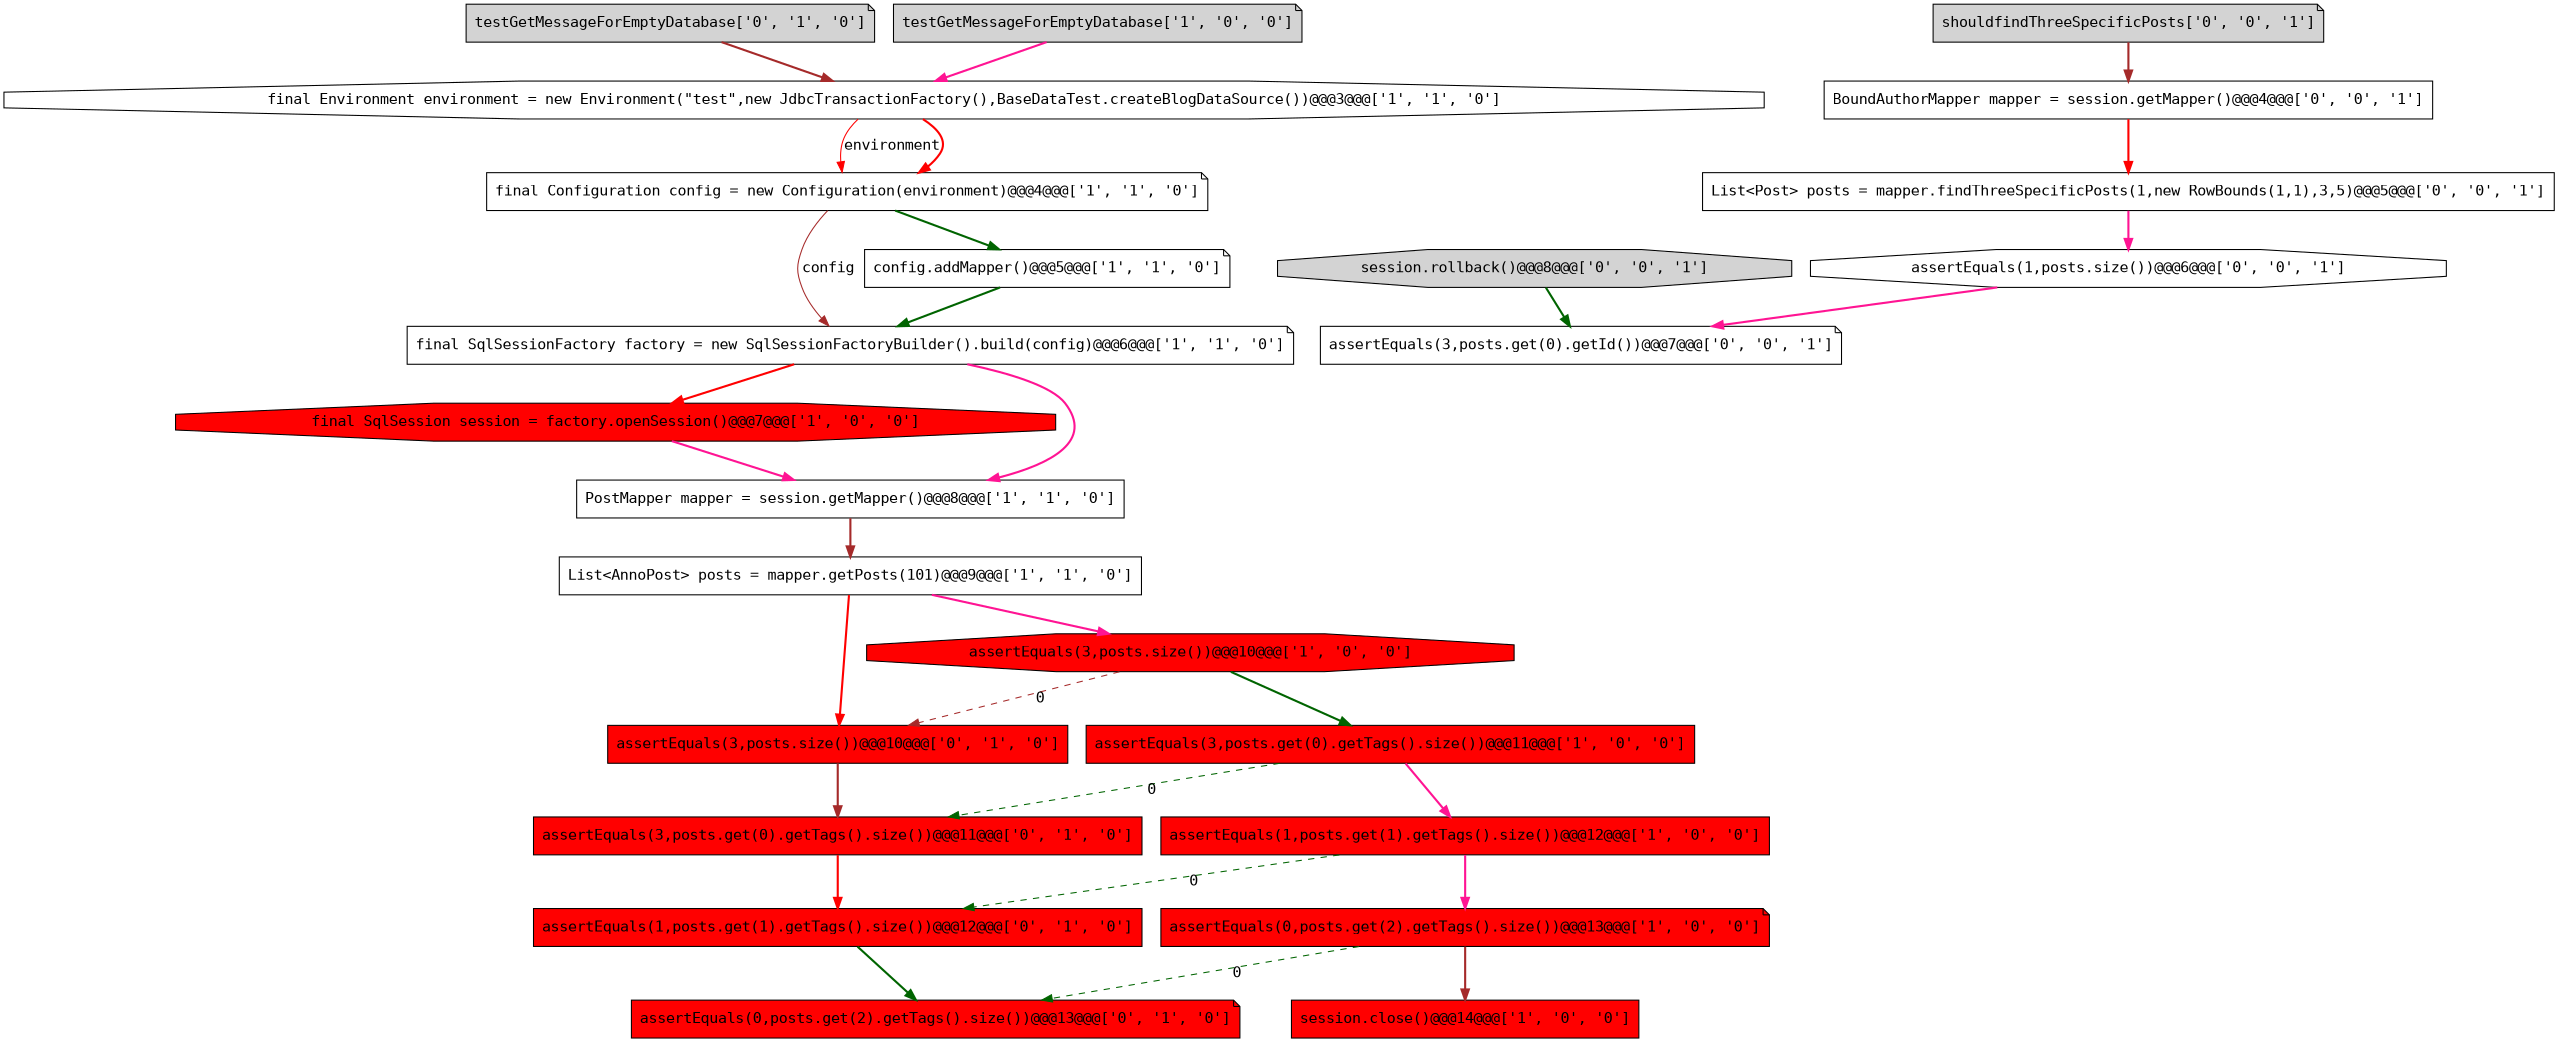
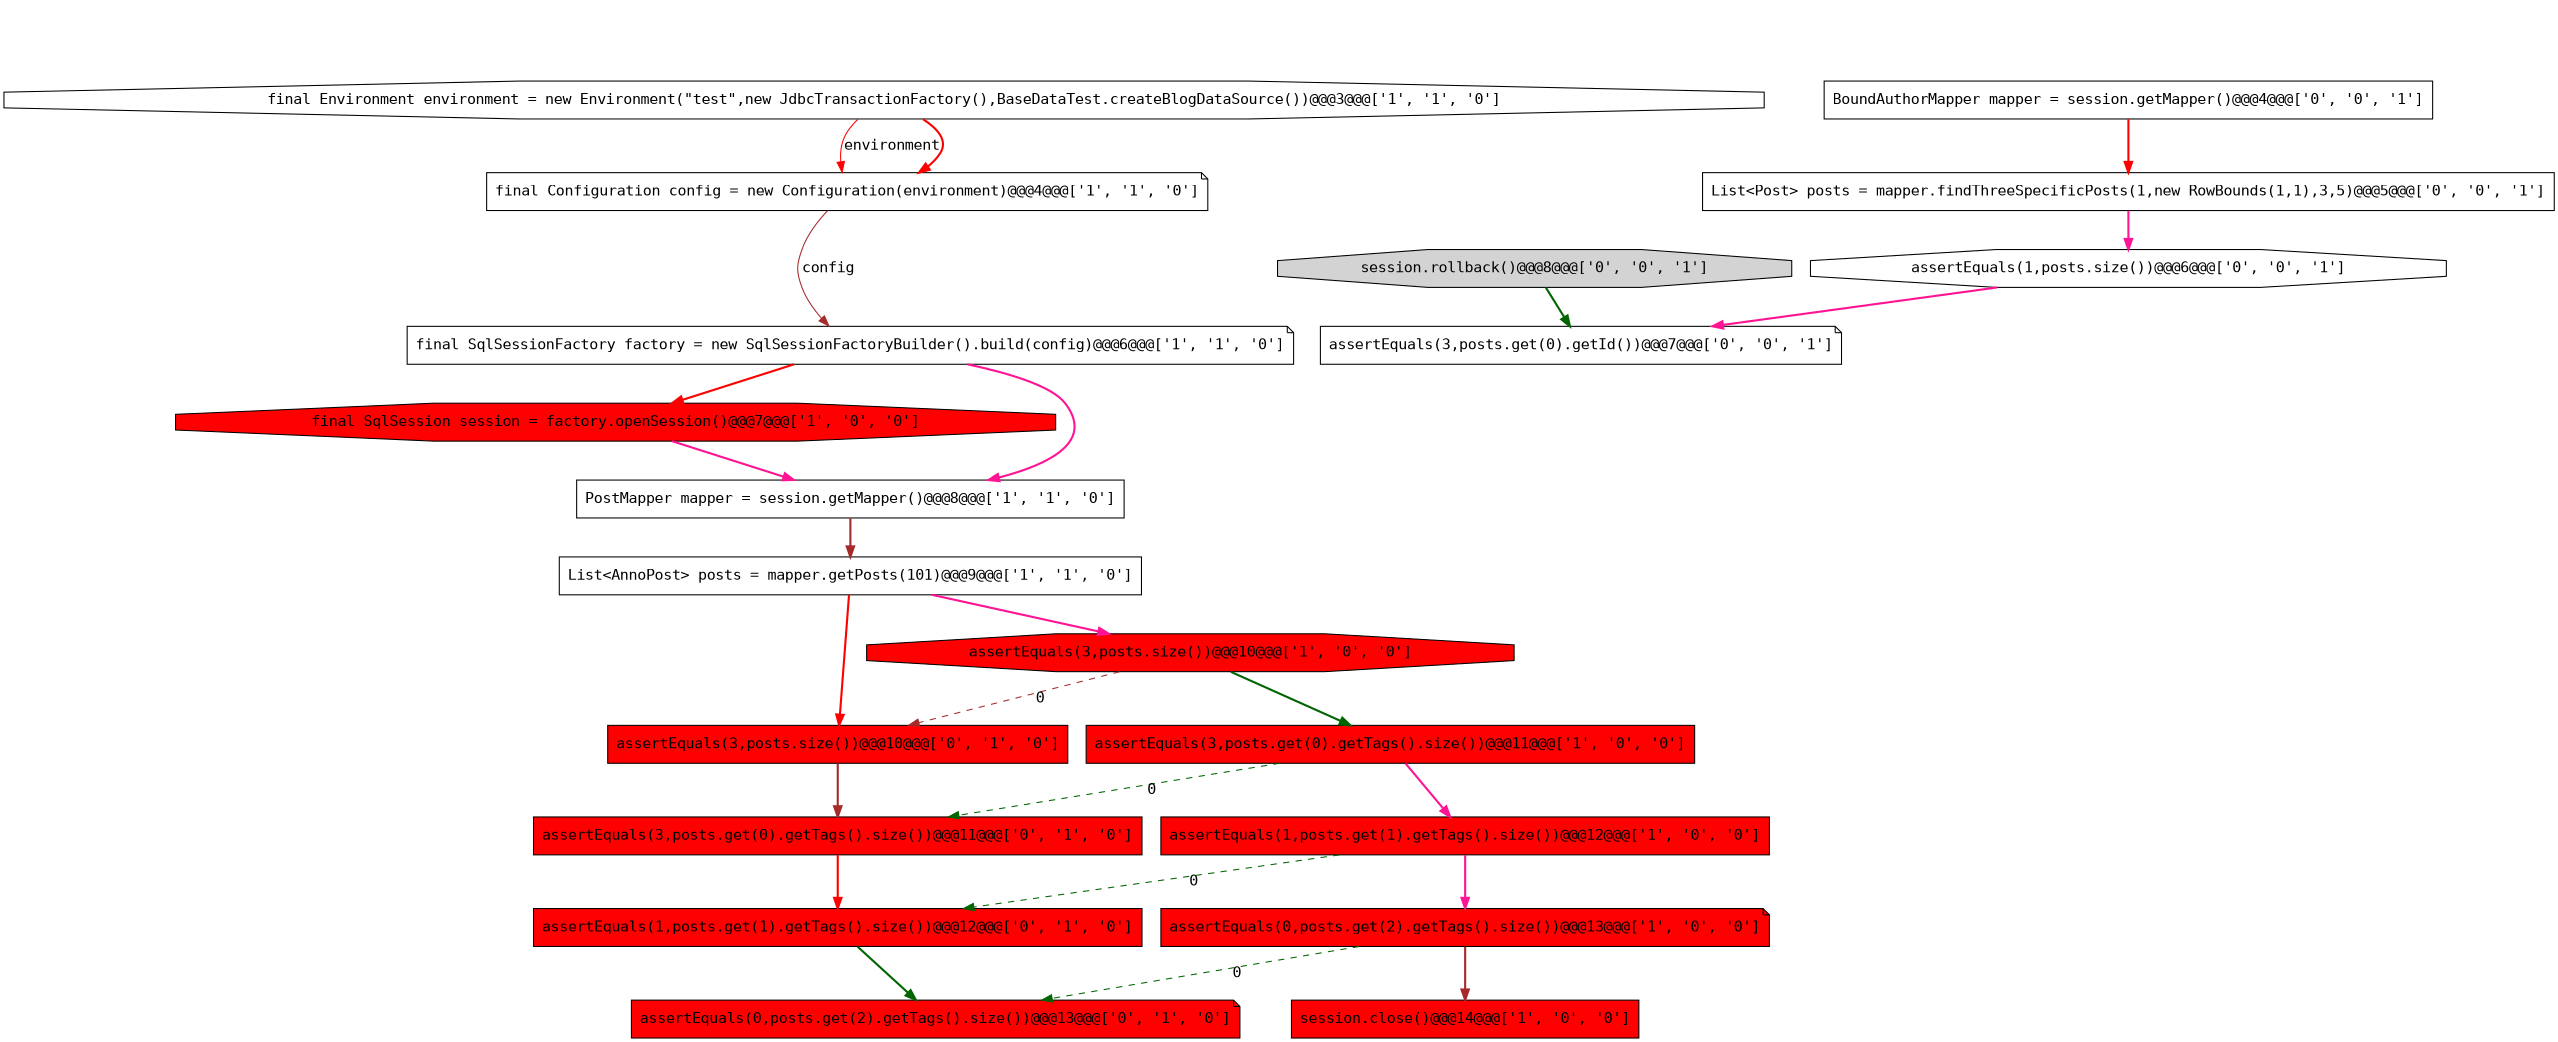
(670, 23) -> none
(1098, 23) -> none
(2128, 23) -> none
(1047, 268) -> none
